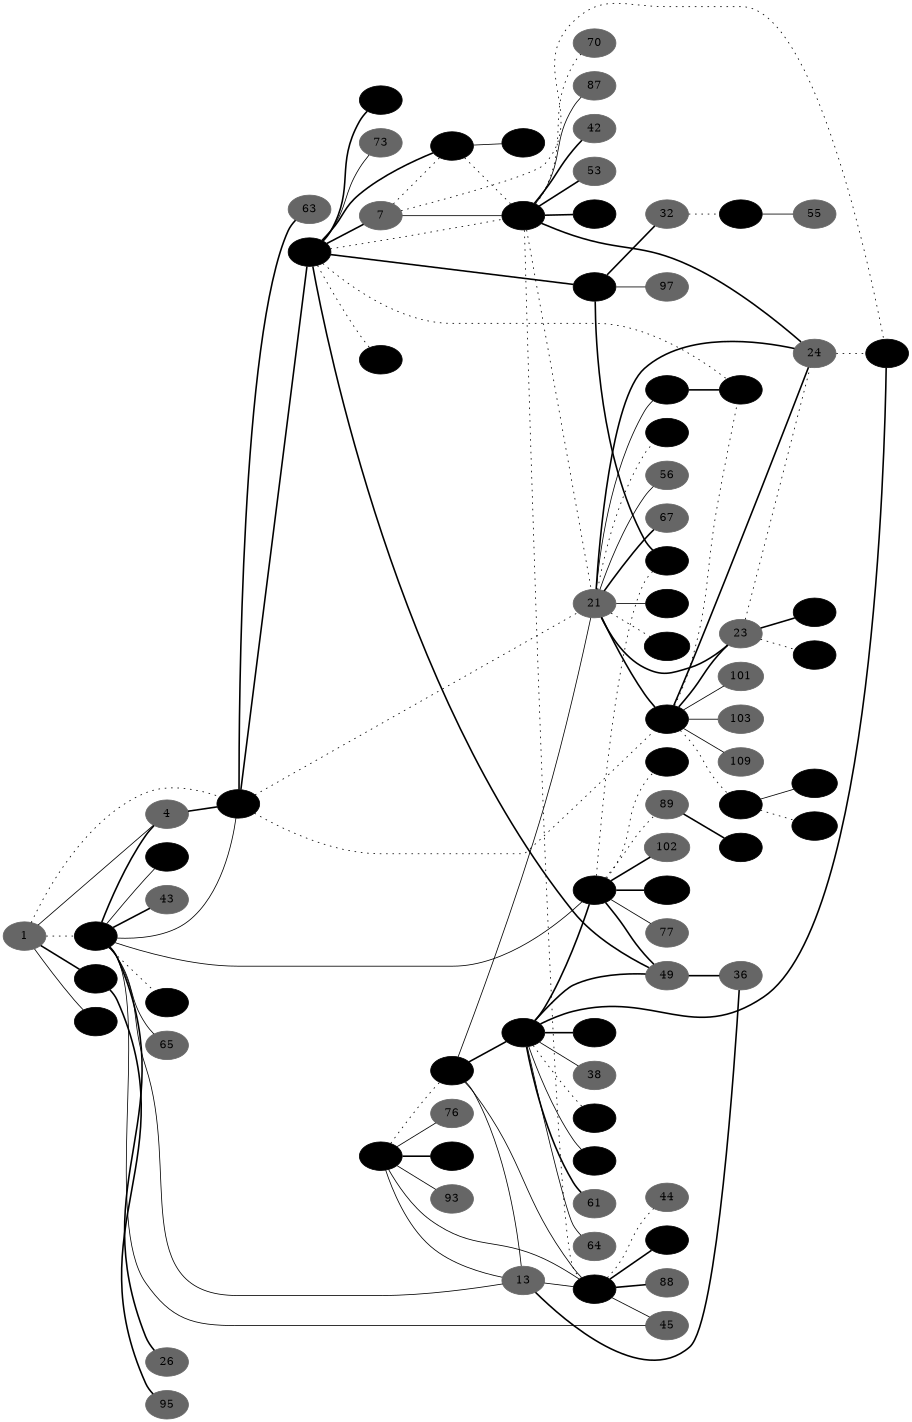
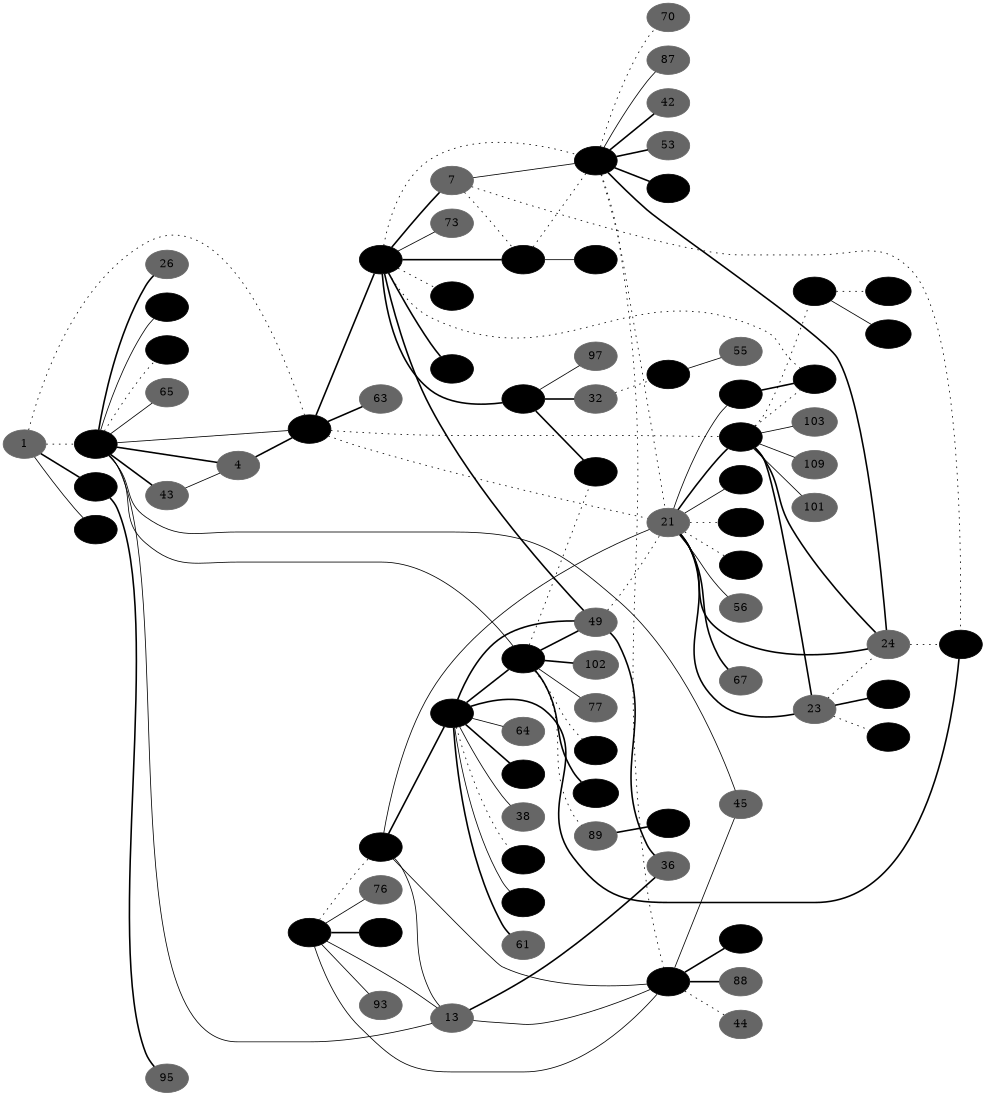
none -> (630, 581)
(96, 875) -> (203, 481)
